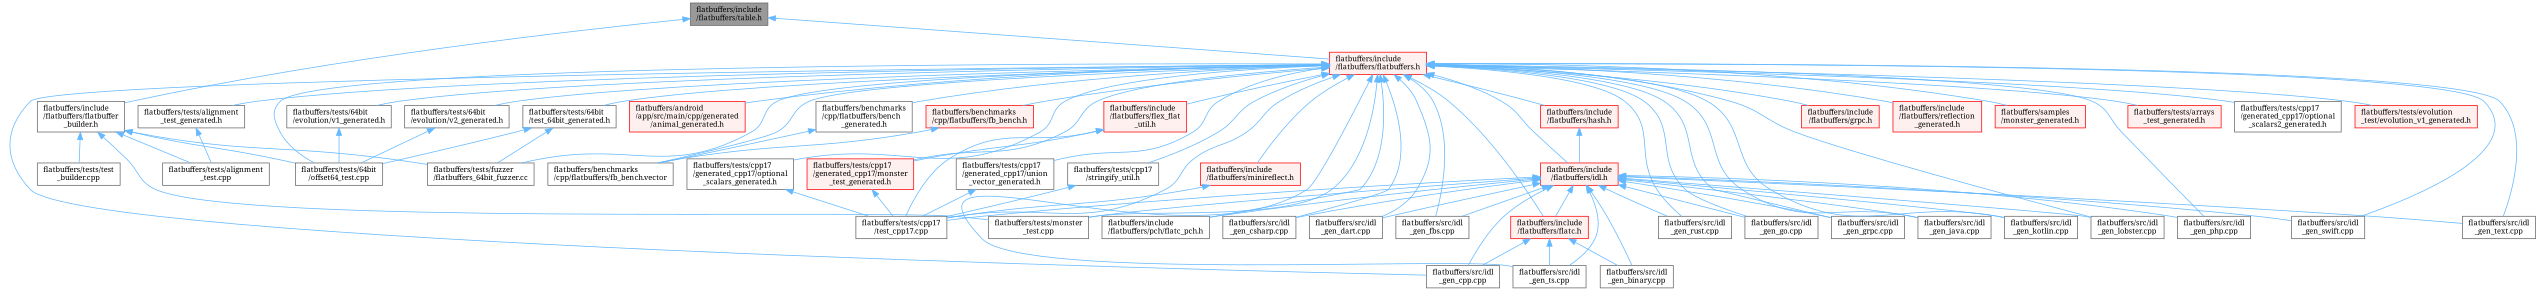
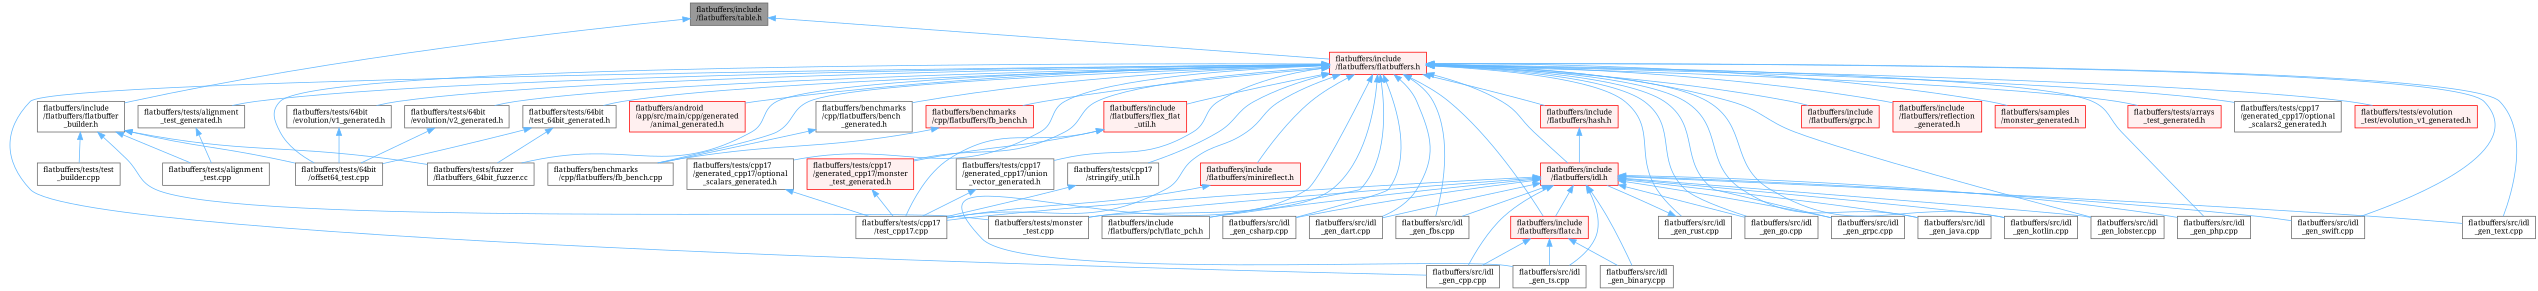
(611, 174) -> (611, 174)
(1636, 203) -> (1638, 199)
